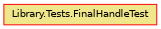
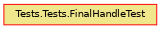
(80, 15) -> (80, 15)
